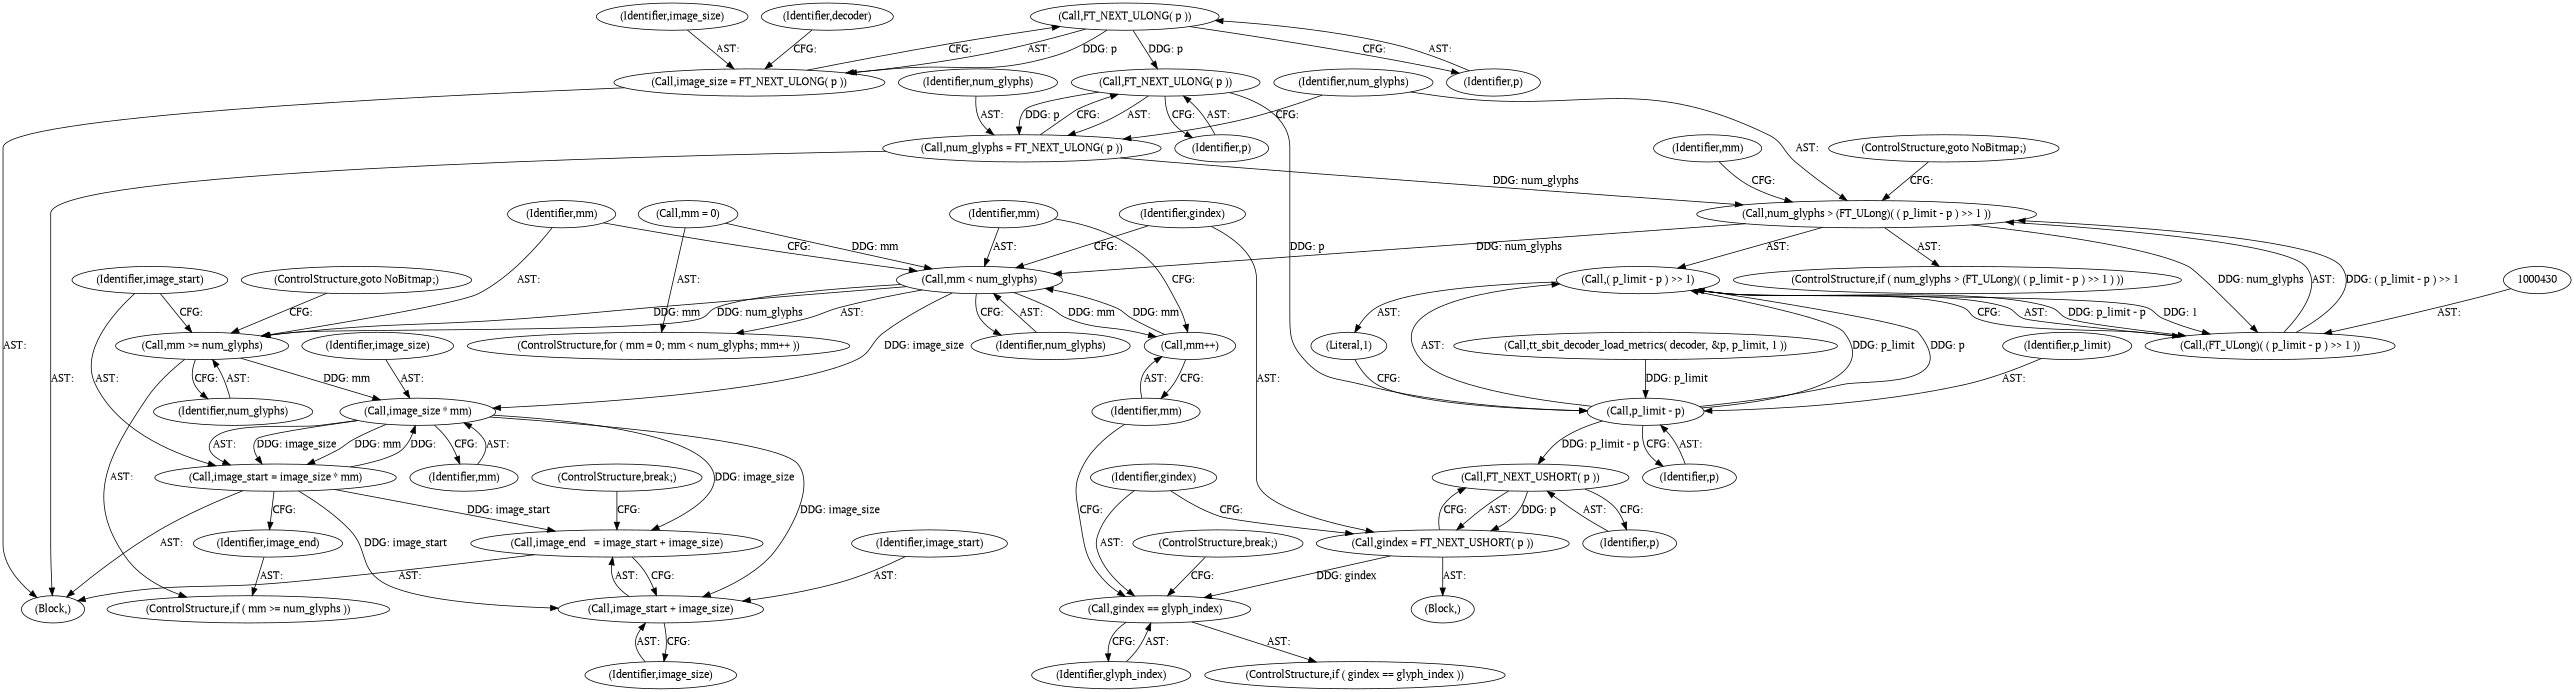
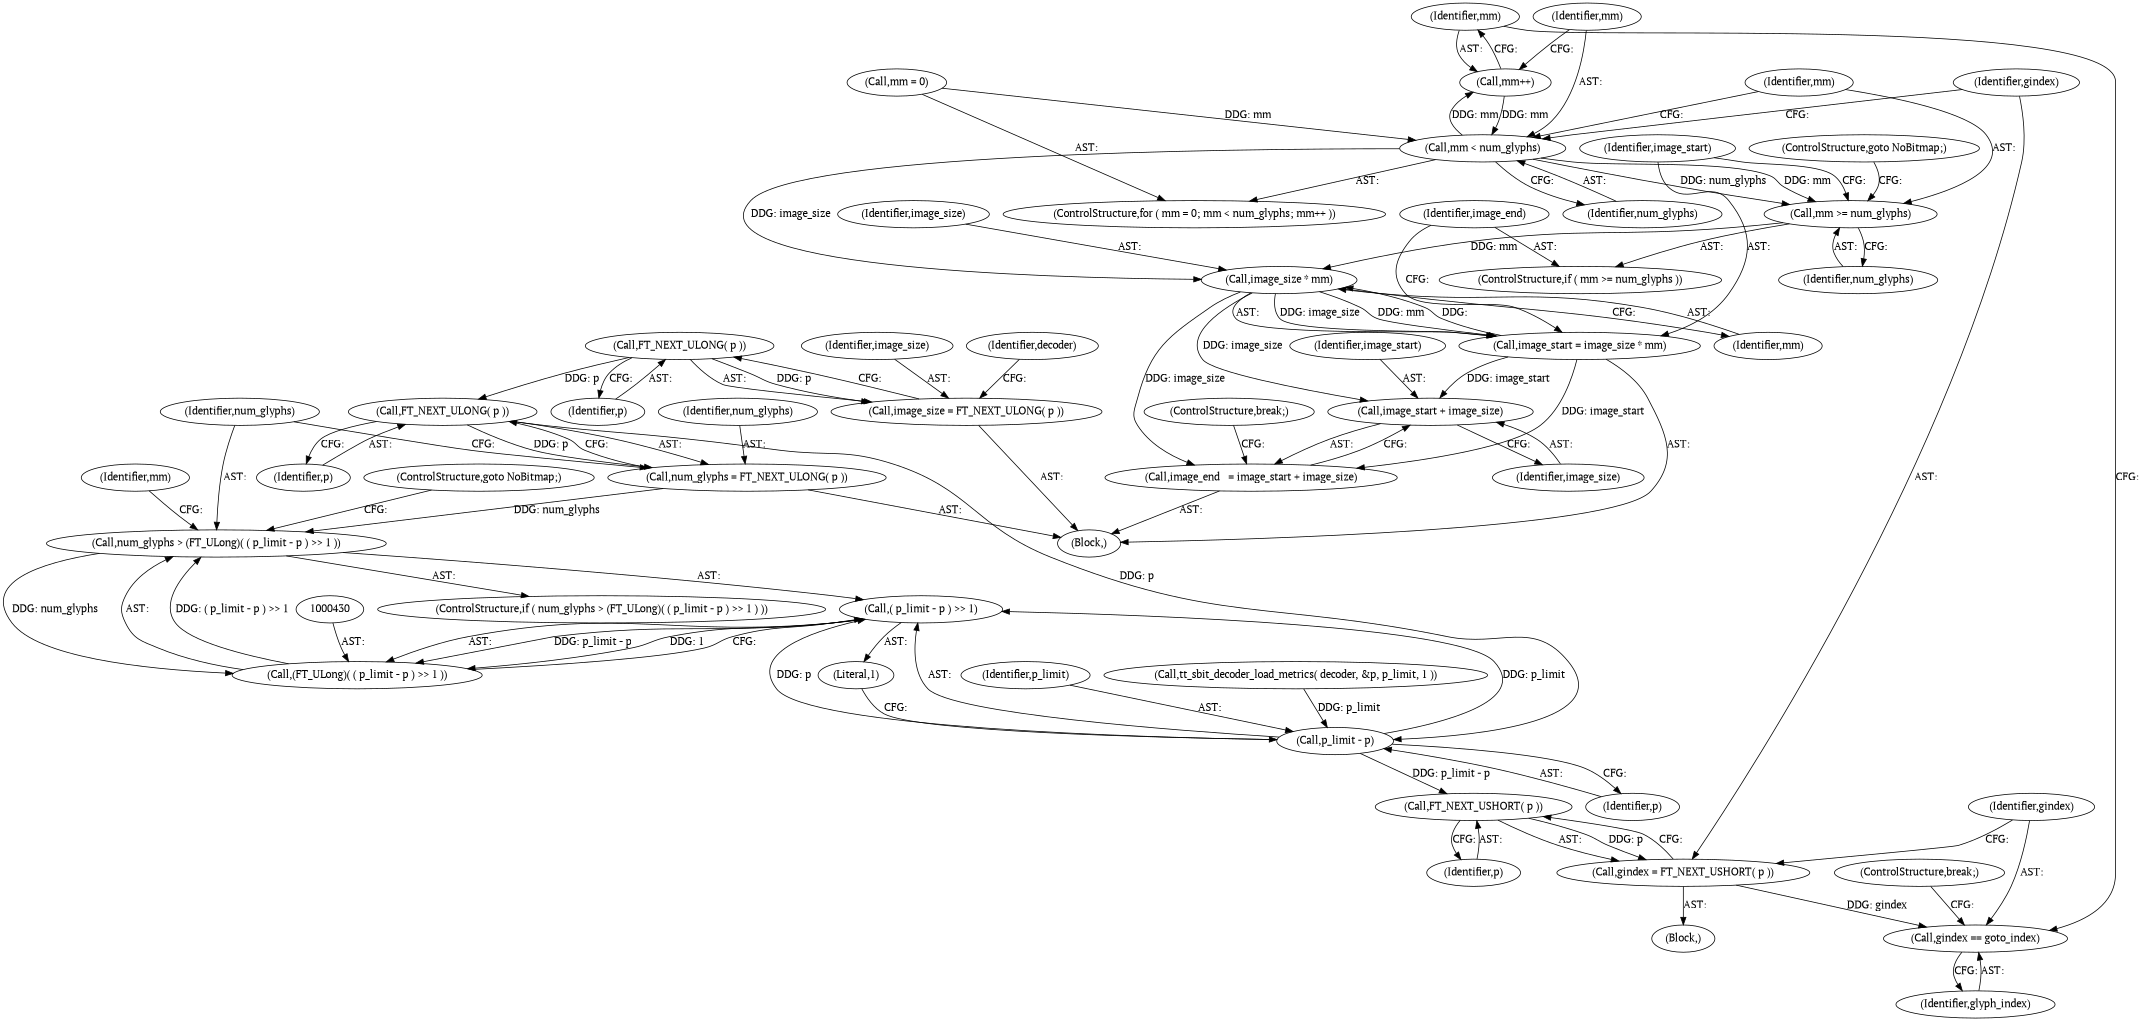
(1403, 249) -> none
(272, 507) -> (1402, 289)
(1155, 609) -> (1975, 939)
(1355, 675) -> none
